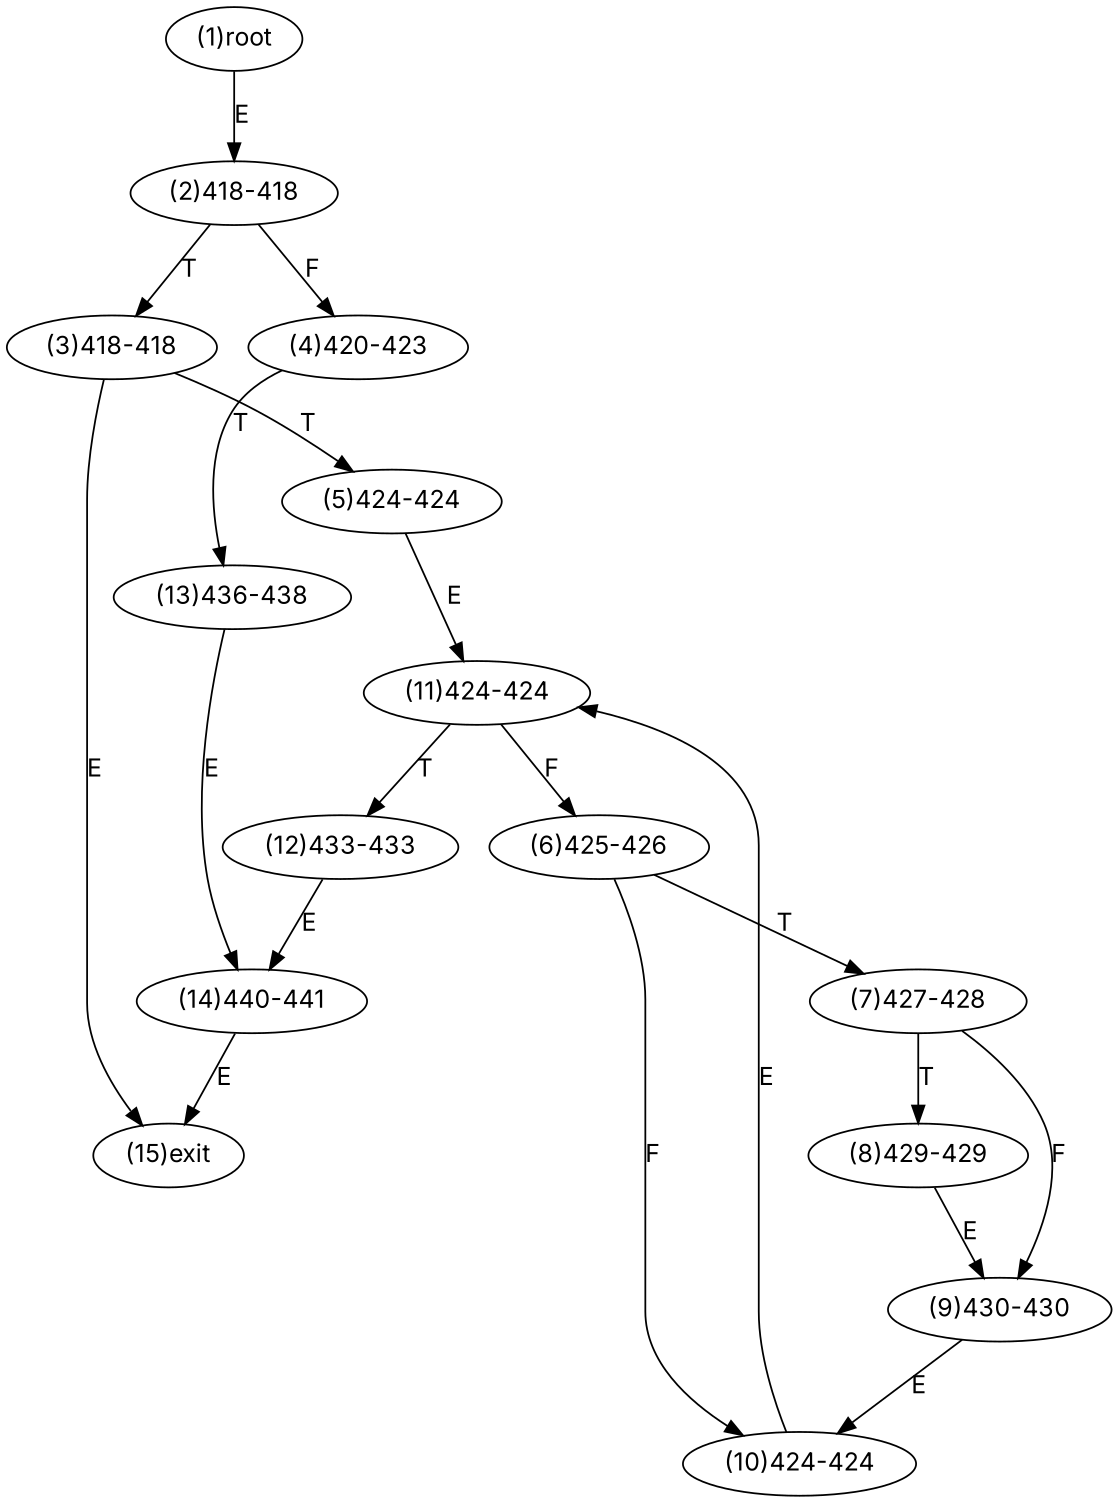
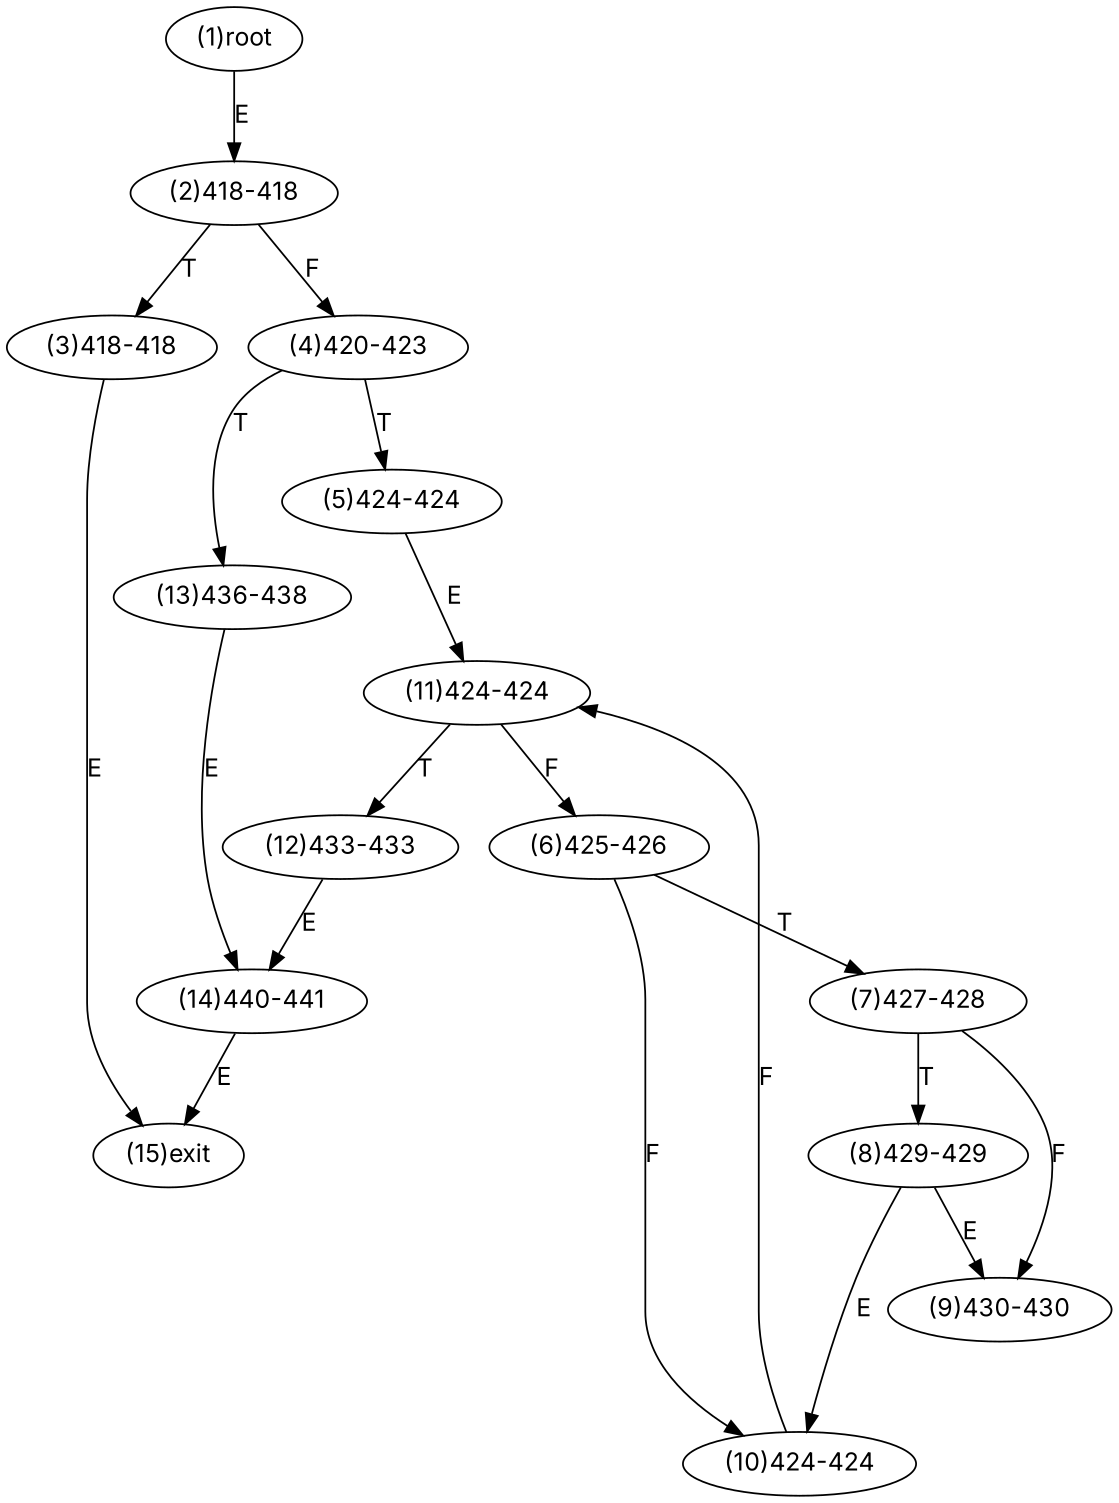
(259, 412) -> (373, 416)
(767, 1078) -> (767, 1078)
(907, 1381) -> (849, 1297)
